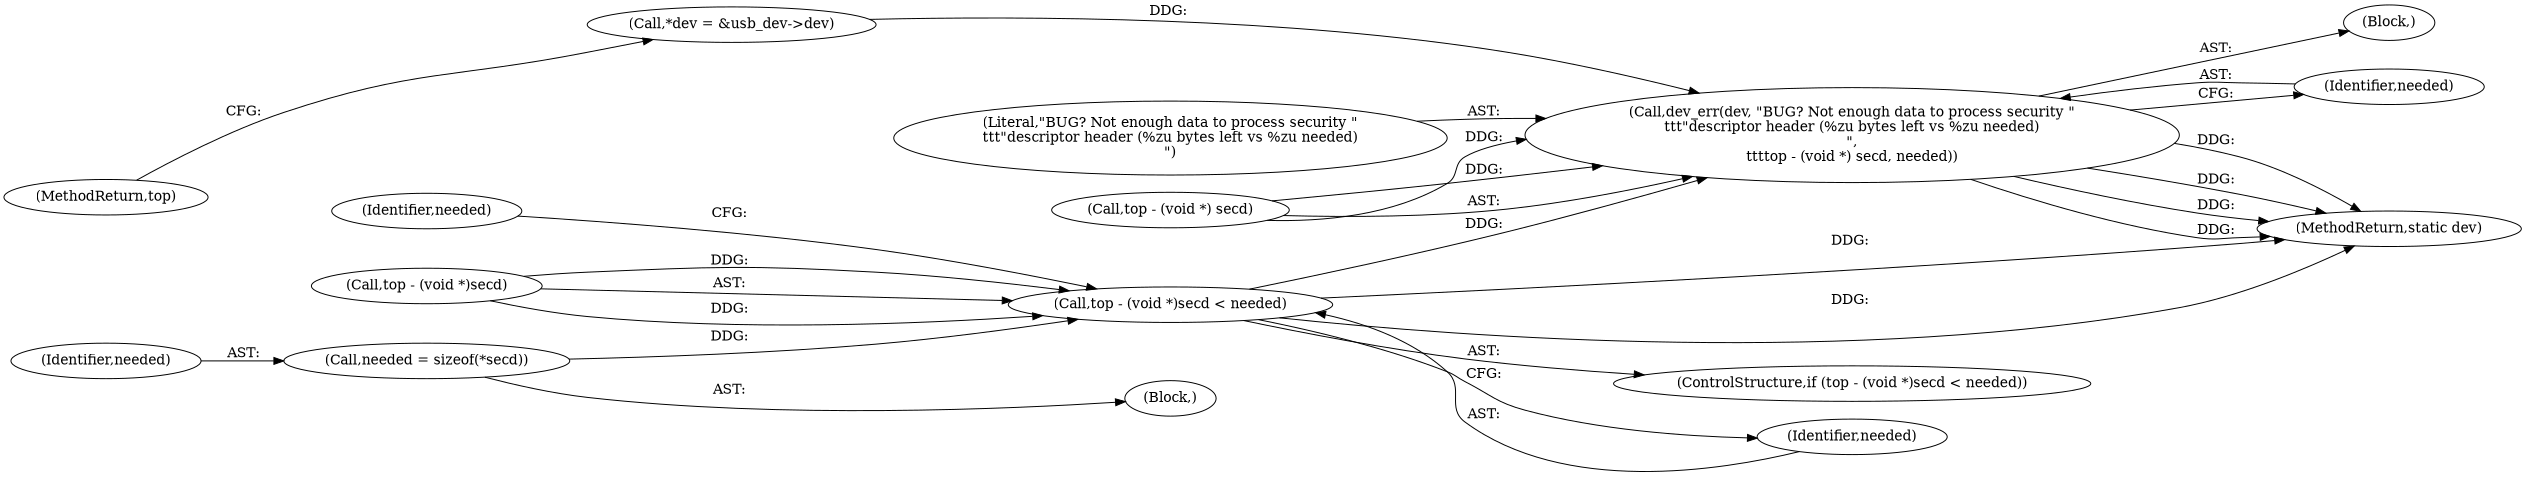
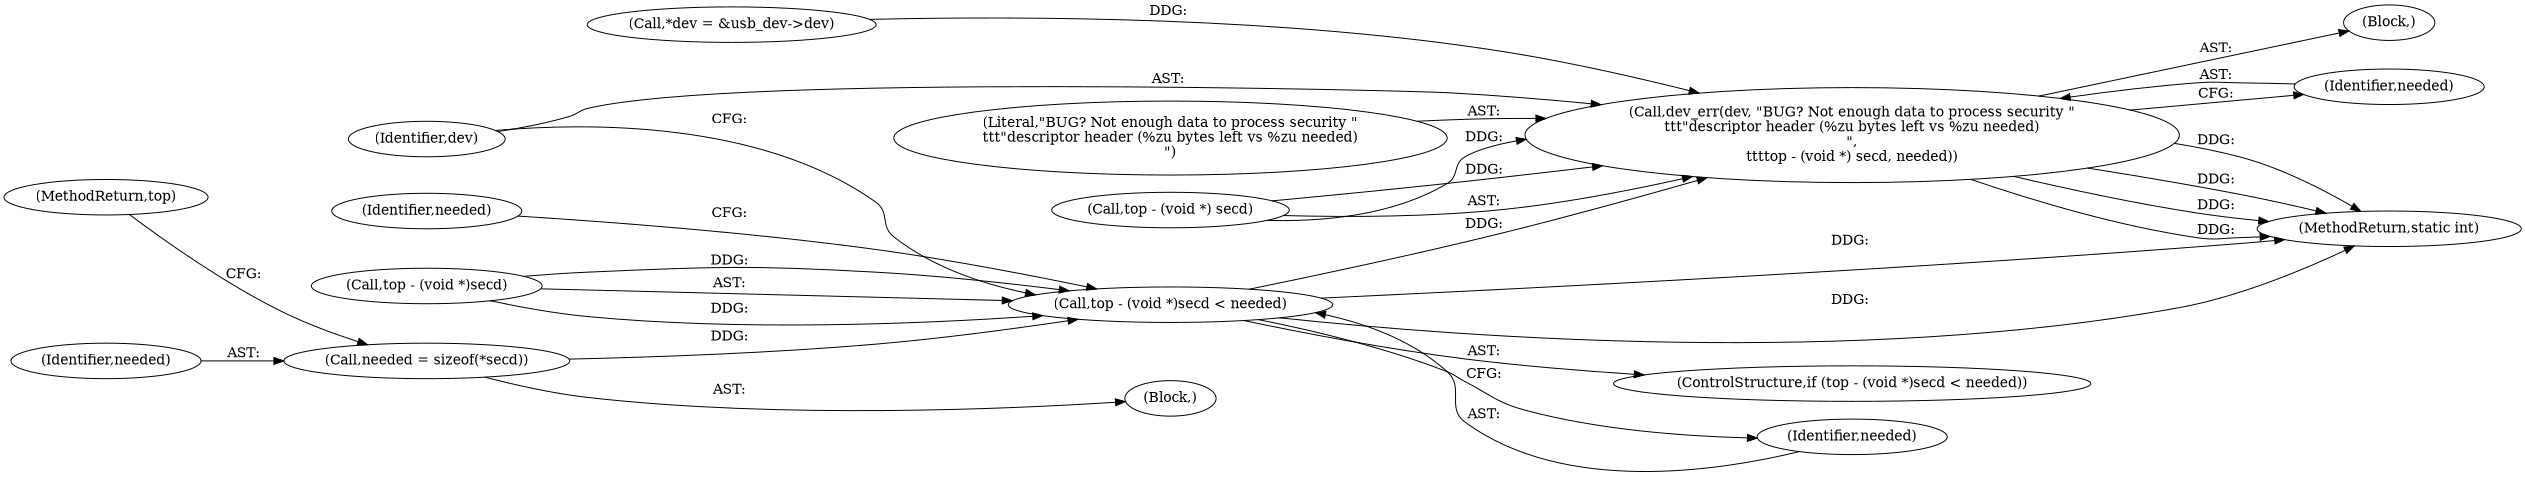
(382, 85) -> (238, 288)
none -> (427, 139)
(2389, 229) -> (2389, 229)
